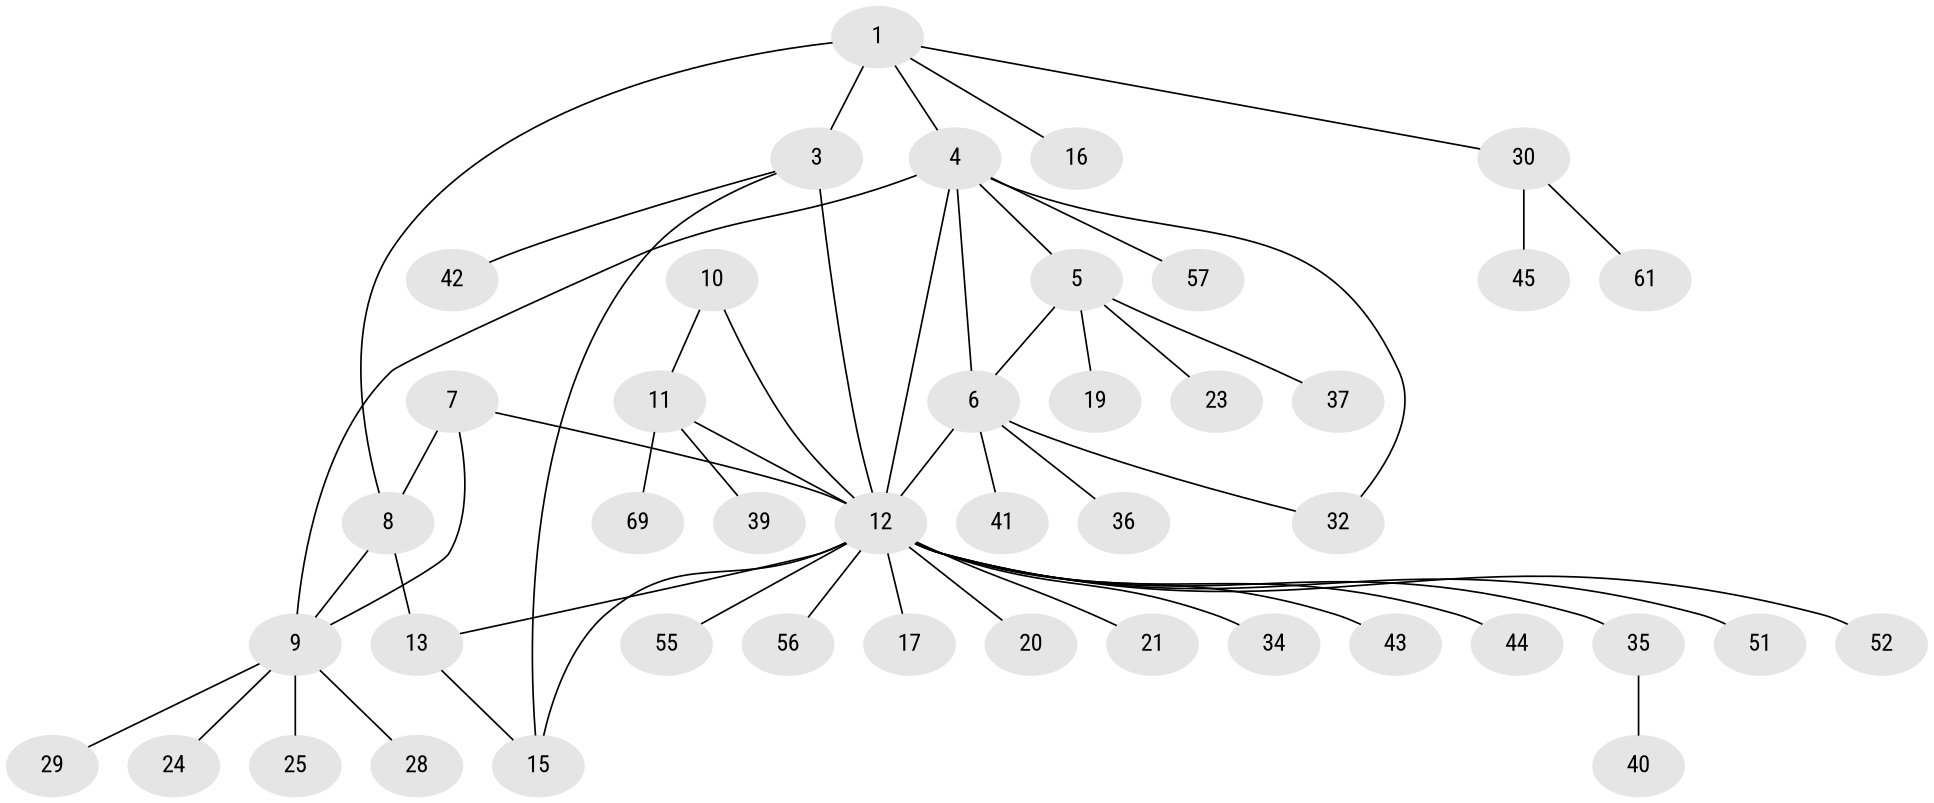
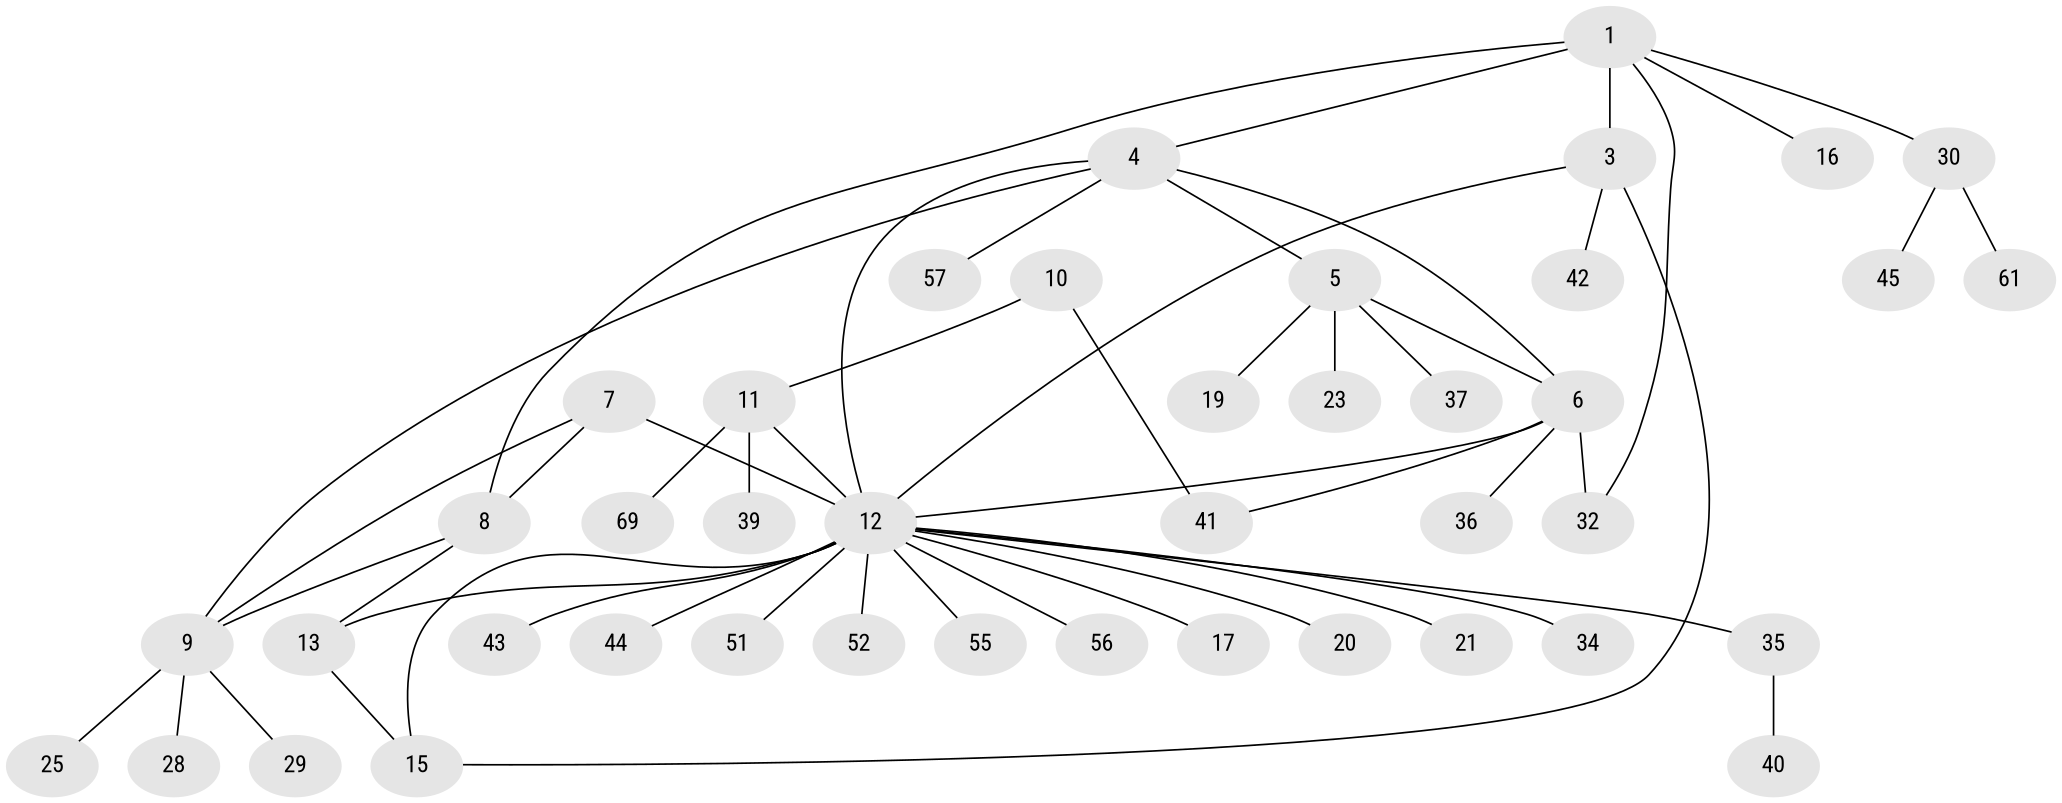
(1286, 253) -> (1668, 257)
(779, 411) -> (1131, 401)
(174, 766) -> none
